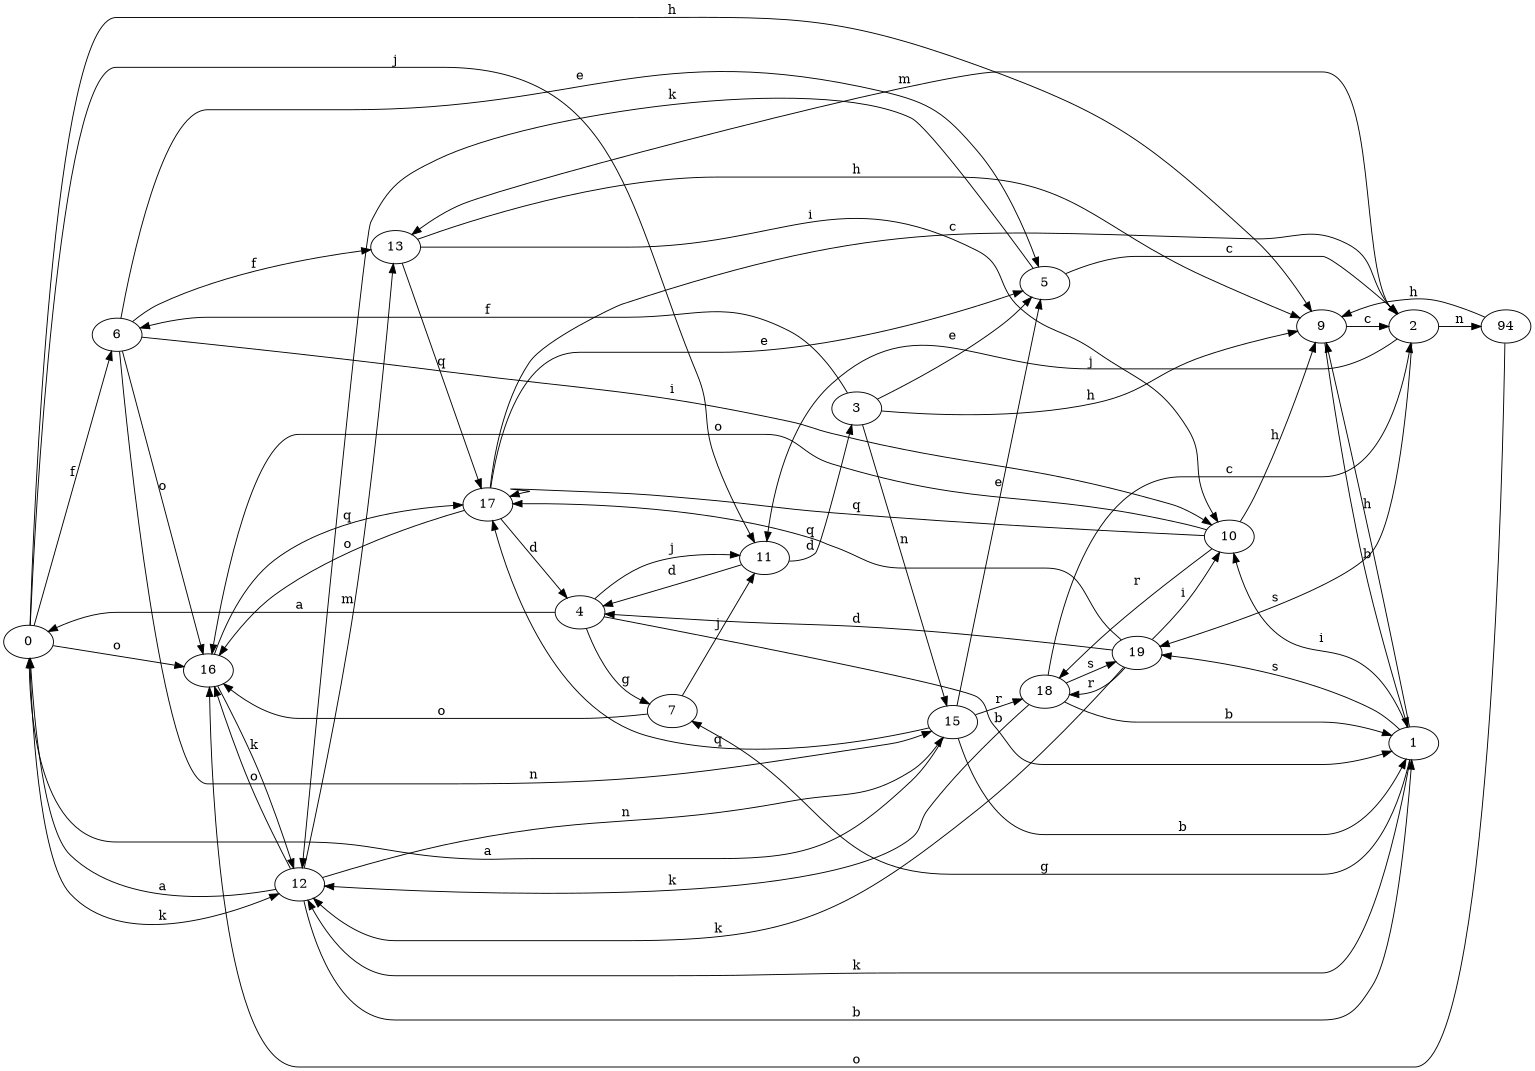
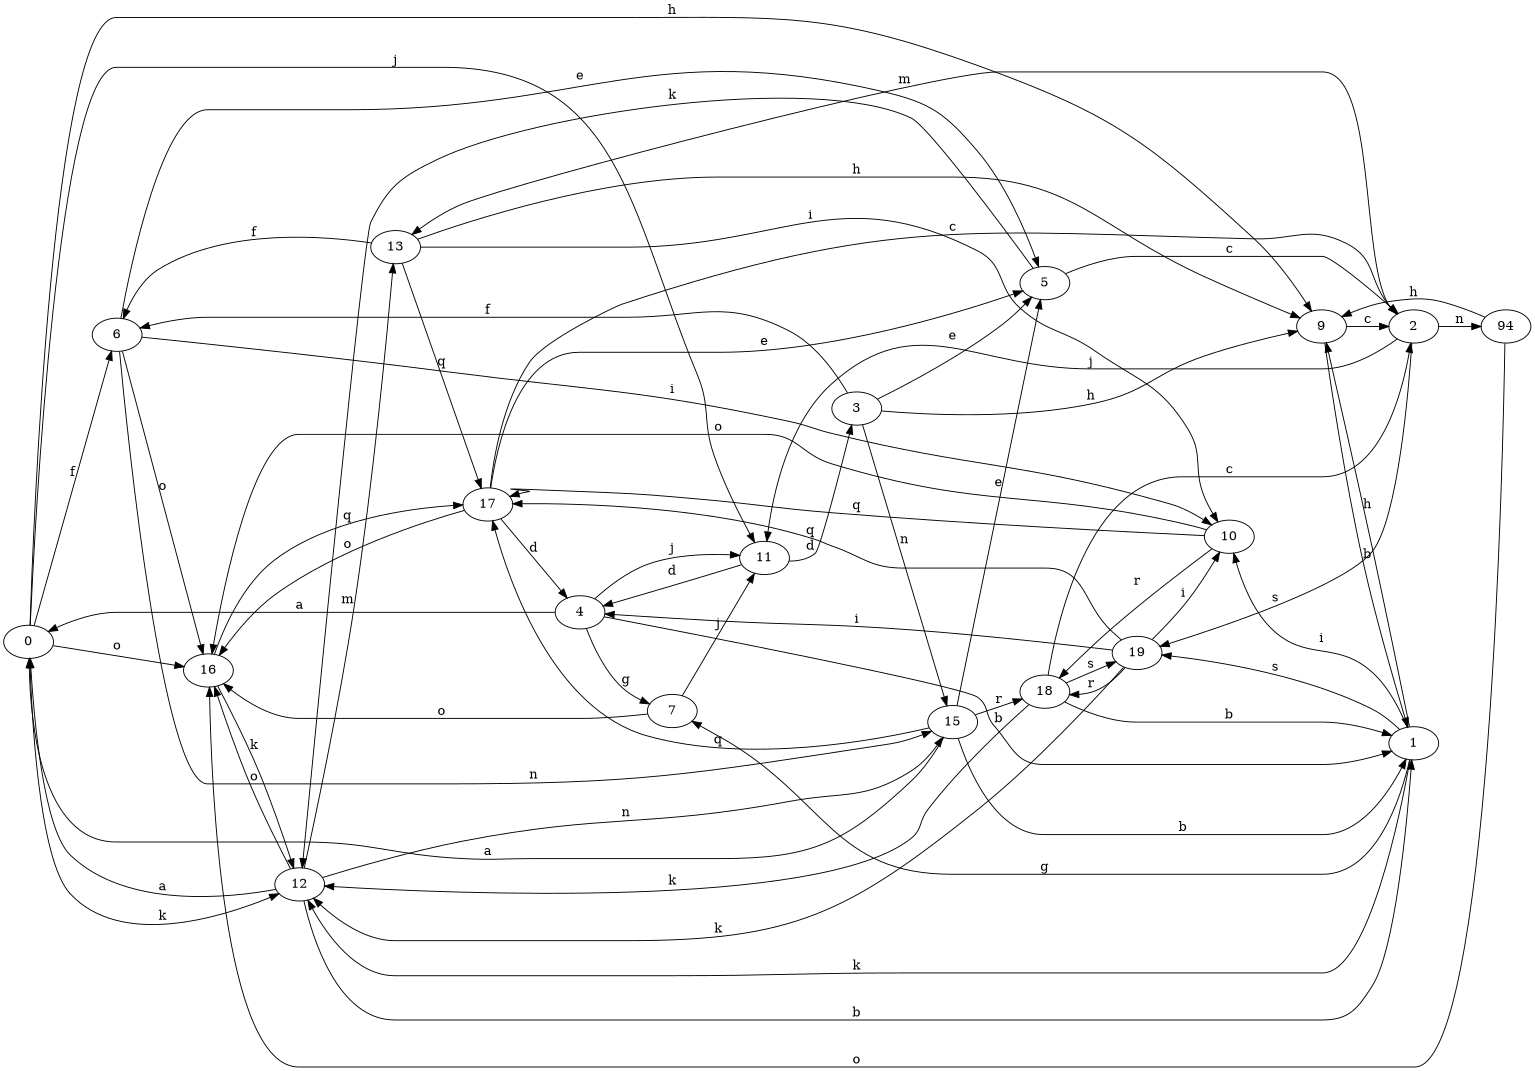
(243, 274) -> (237, 242)
(1280, 438) -> none
(857, 619) -> (857, 619)
